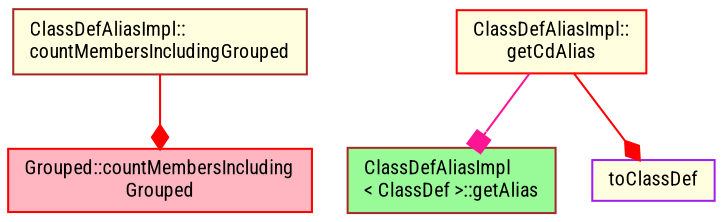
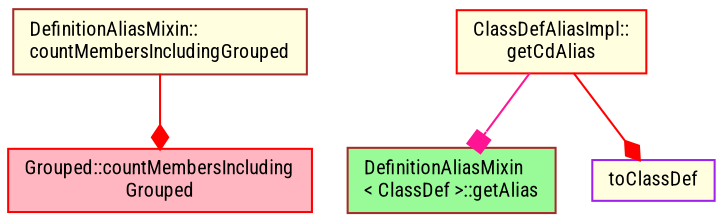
(160, 42) -> (160, 42)
(452, 180) -> (452, 180)
